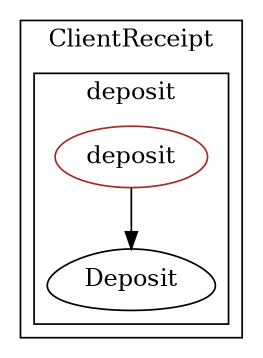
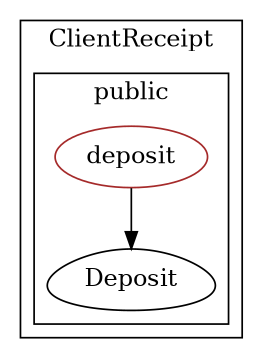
(131, 93) -> (131, 93)
